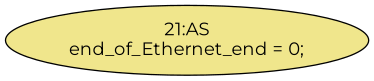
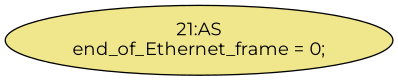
(187, 40) -> (199, 40)
